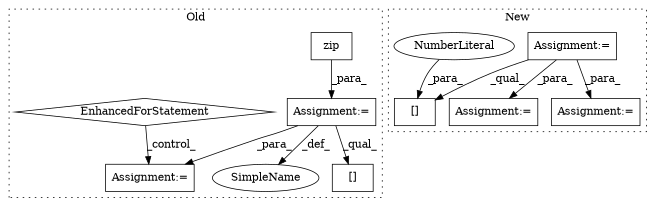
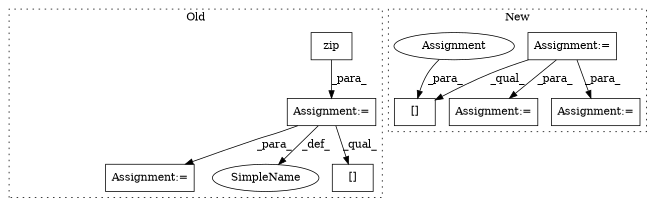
(454, 46) -> (454, 46)
(145, 112) -> none
